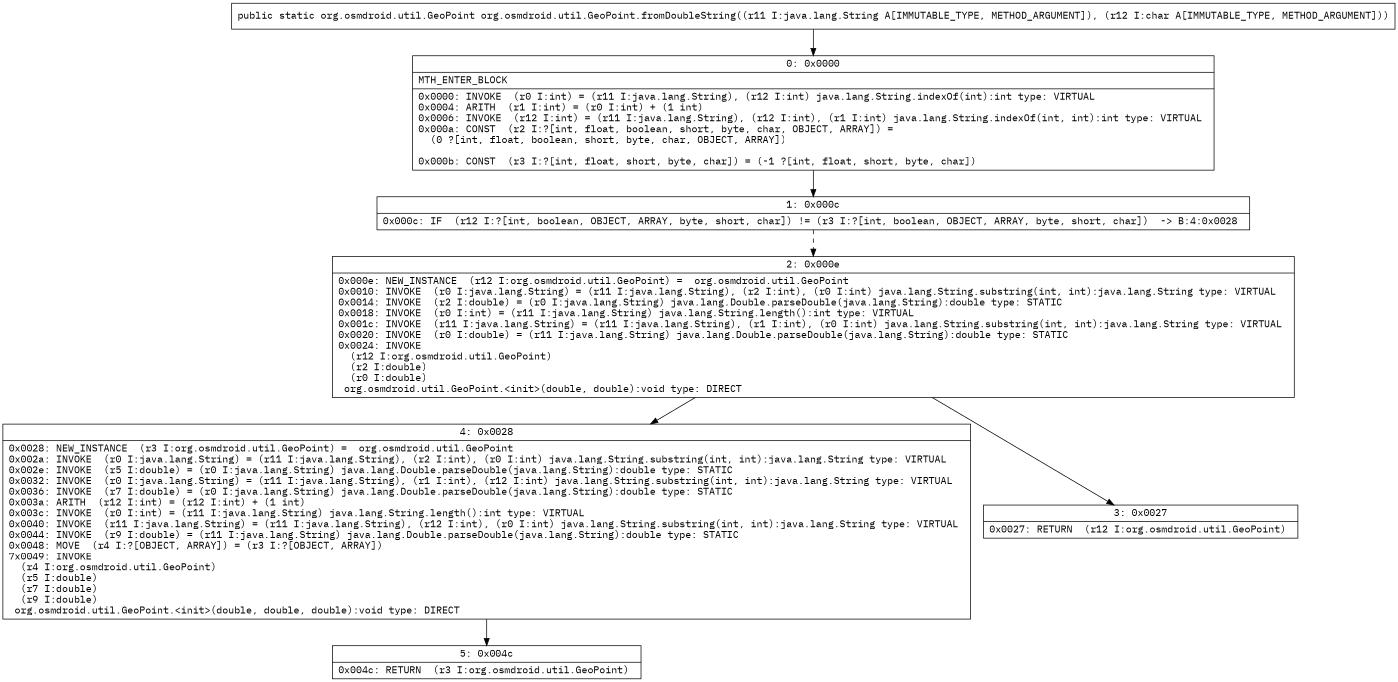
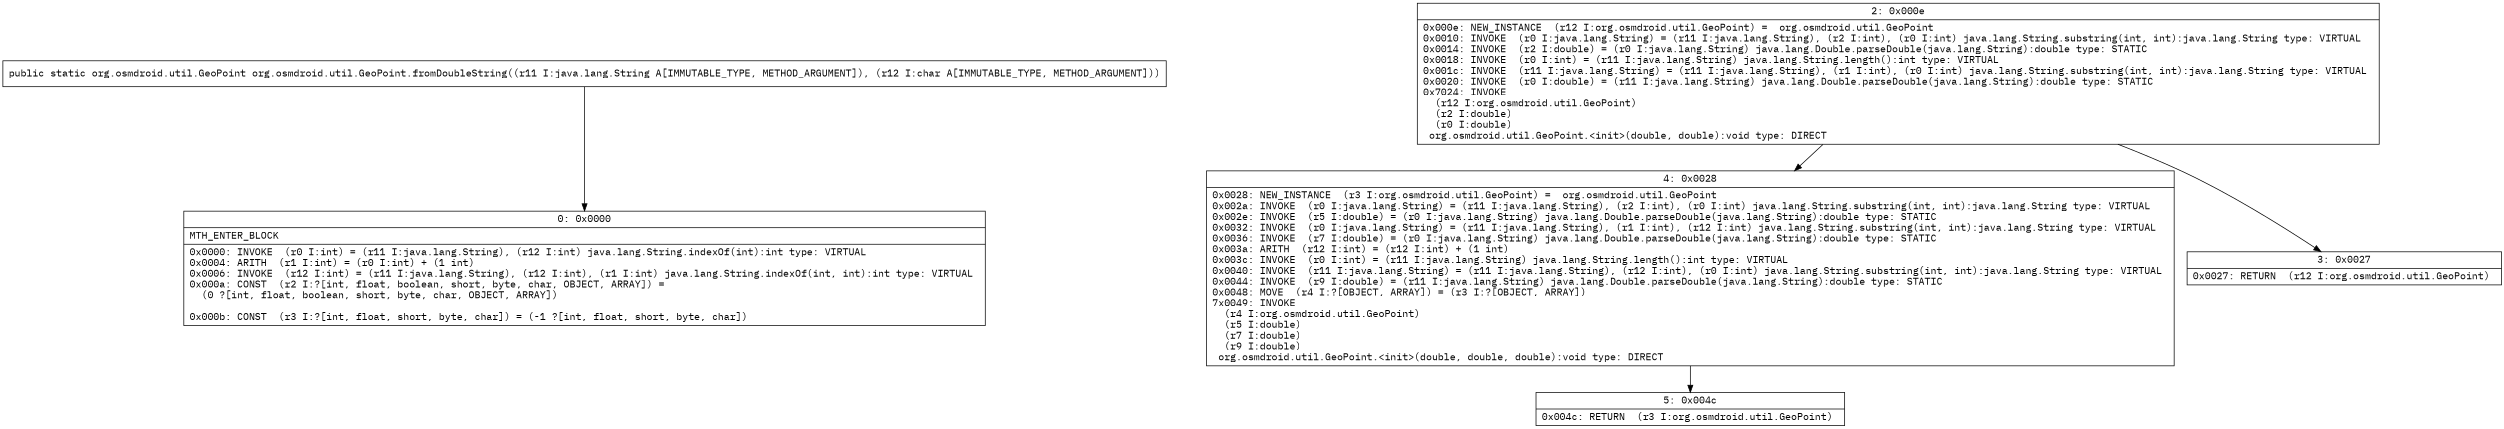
(813, 213) -> none
(386, 346) -> (1471, 92)
